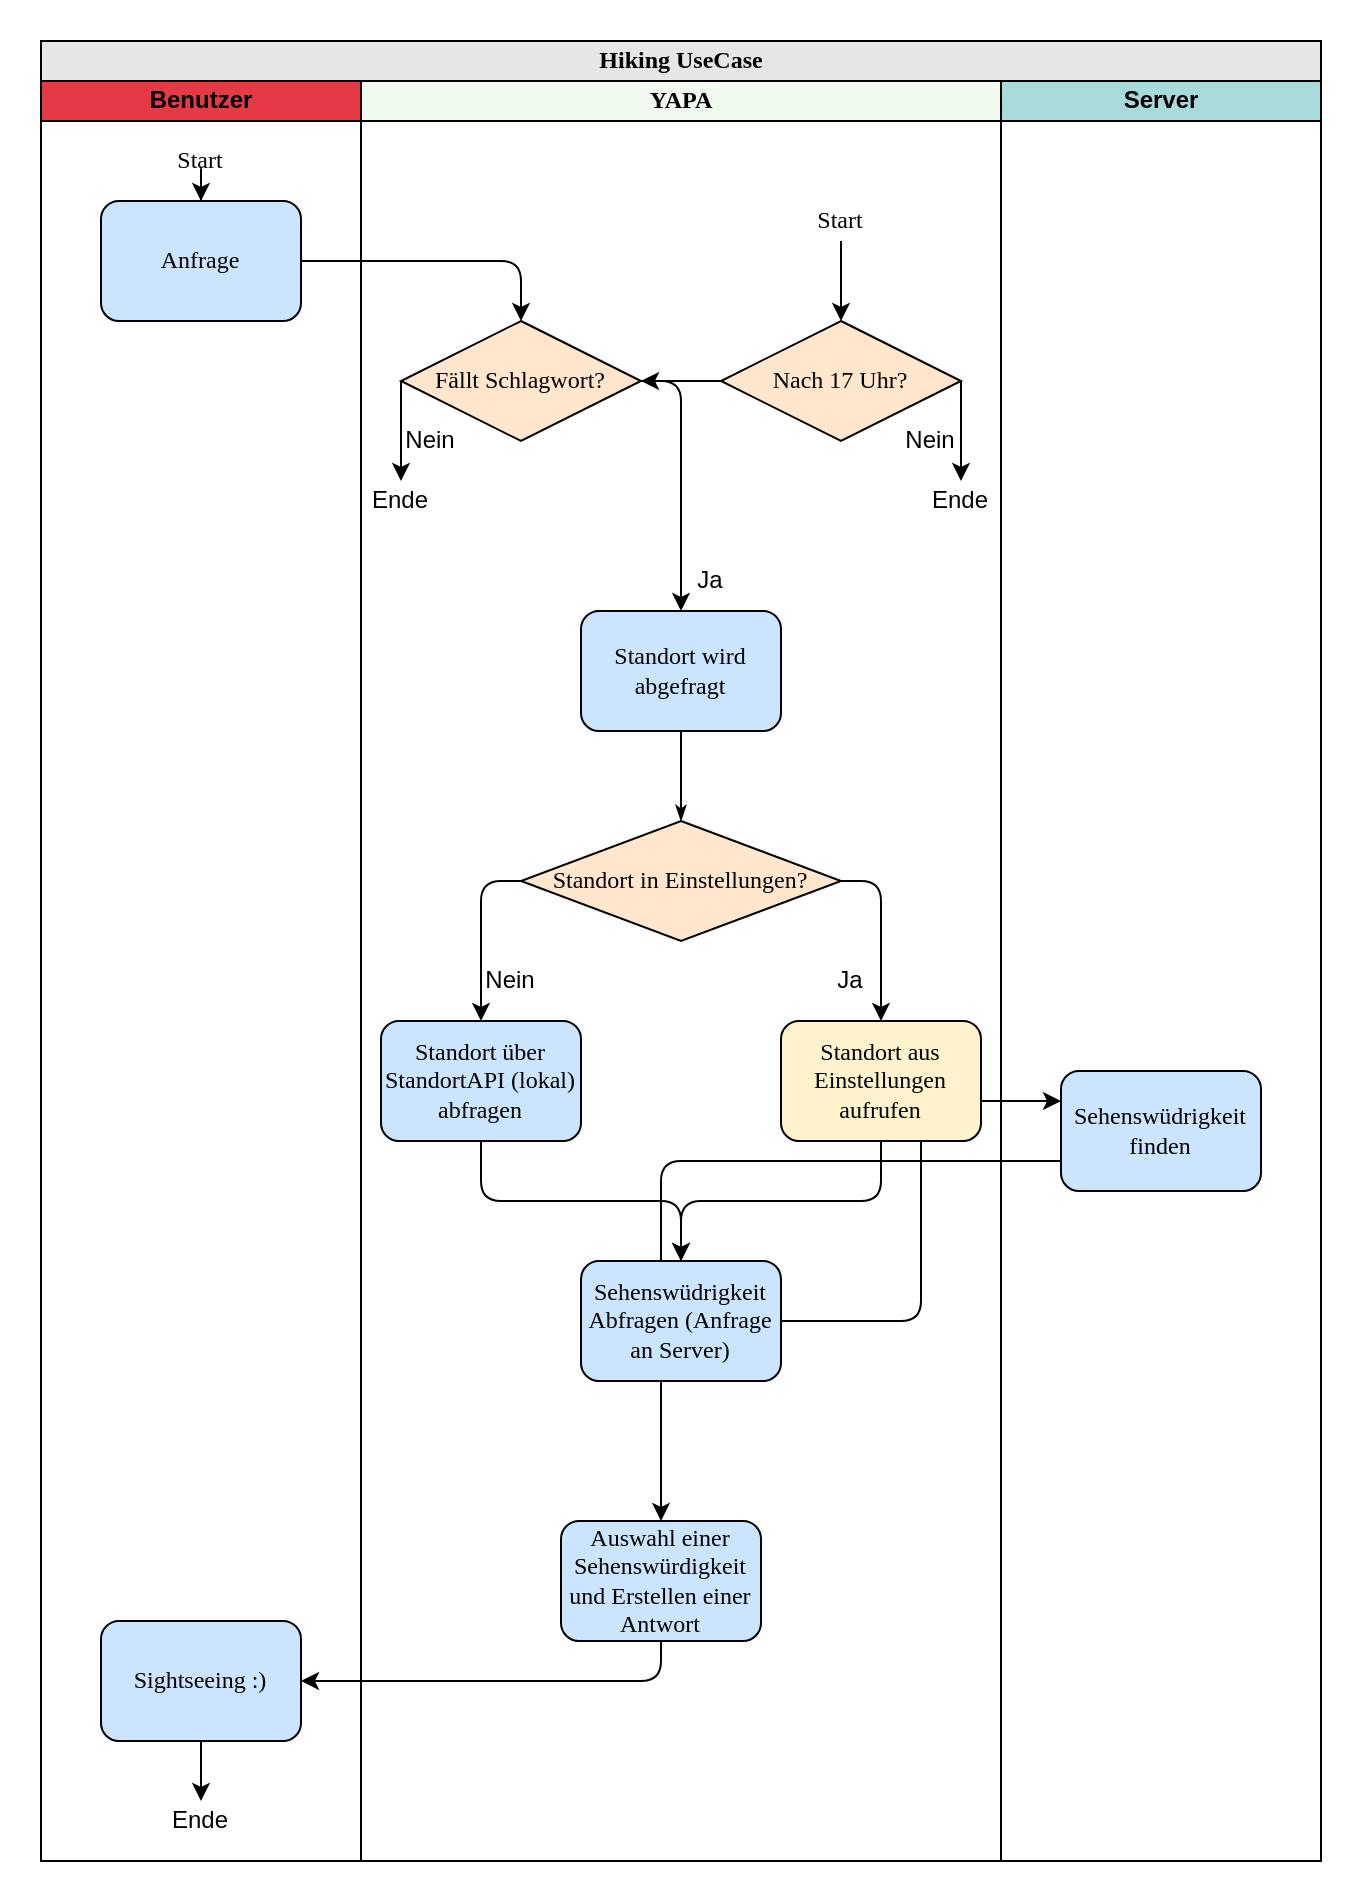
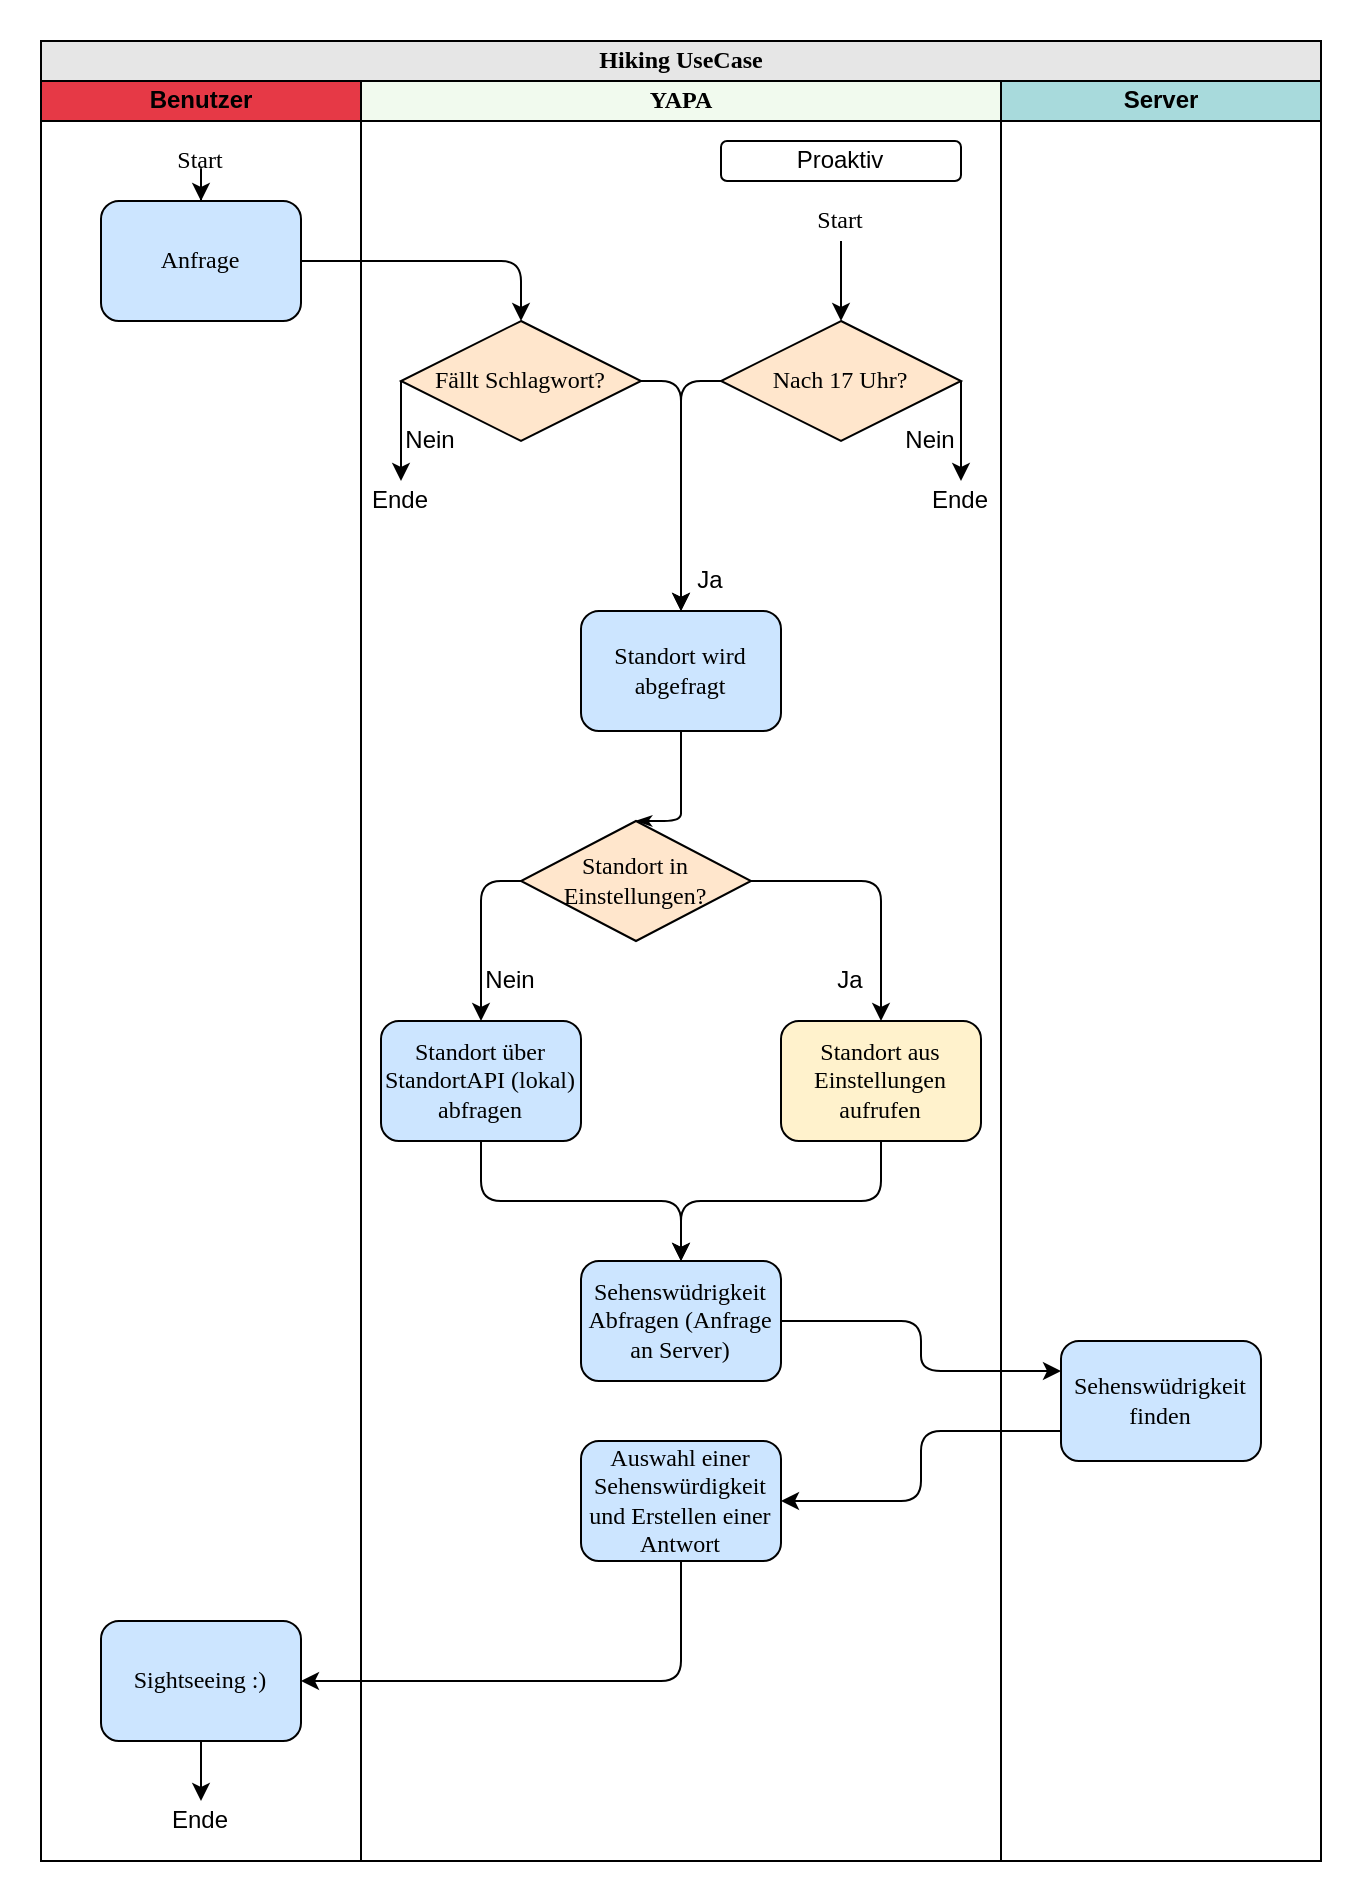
none -> (841, 161)
(686, 381) -> (691, 383)
(681, 881) -> (636, 881)
(1161, 1131) -> (1161, 1401)
(661, 1581) -> (681, 1501)
